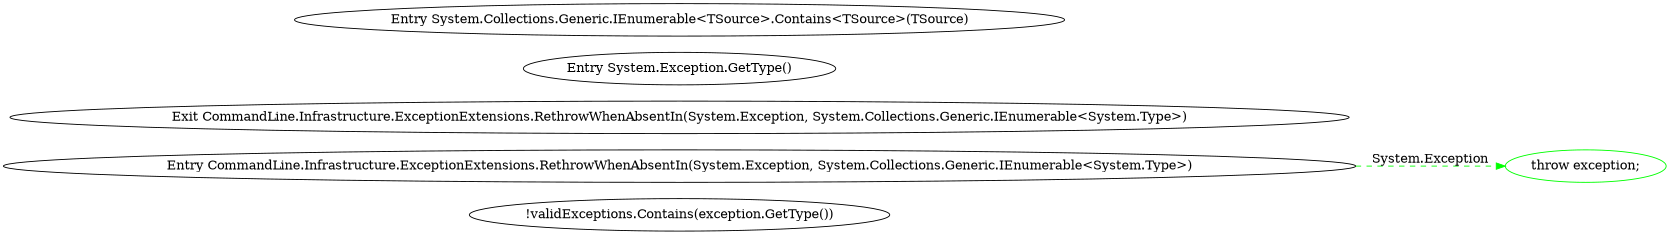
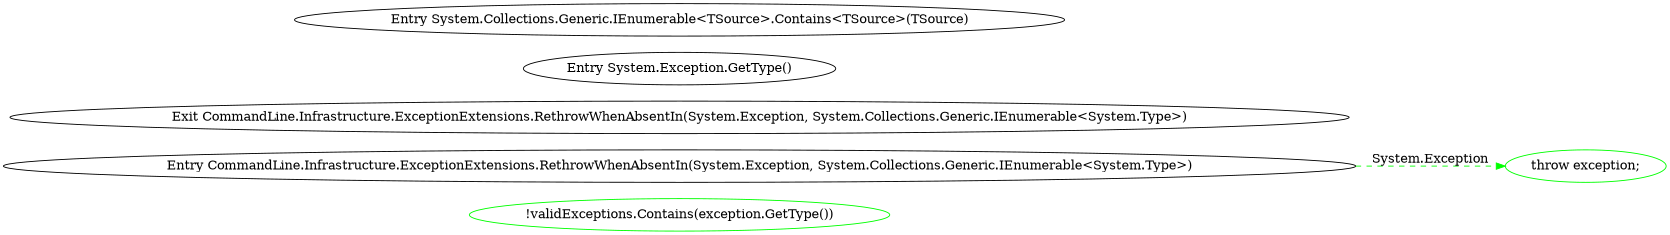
(680, 215) -> (680, 215)
